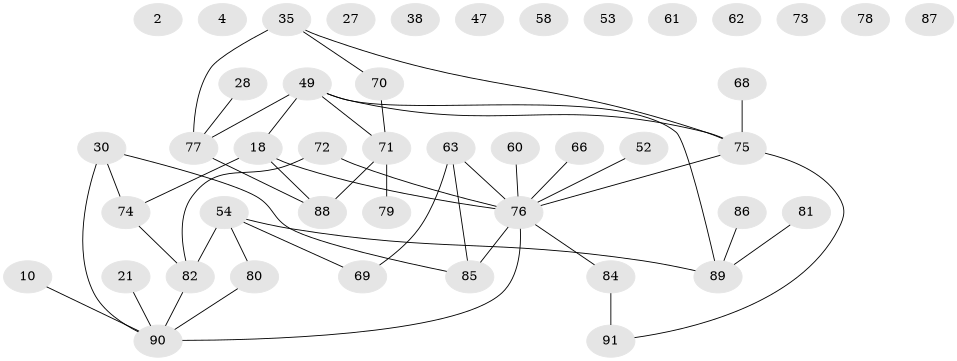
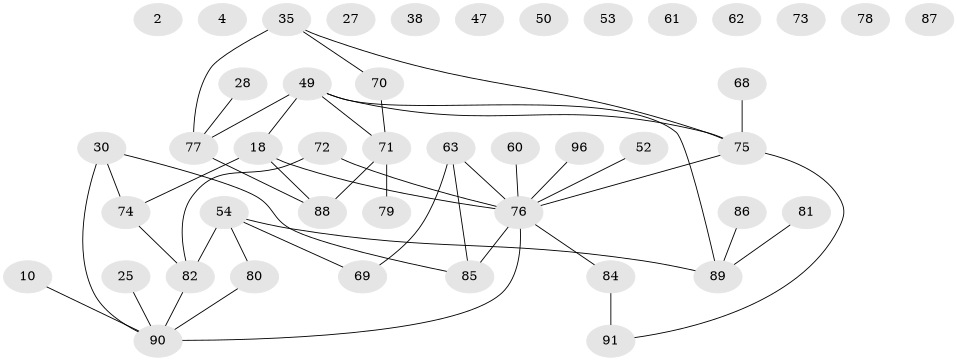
(544, 20) -> (544, 20)
(580, 148) -> (580, 148)
(126, 277) -> (126, 277)
